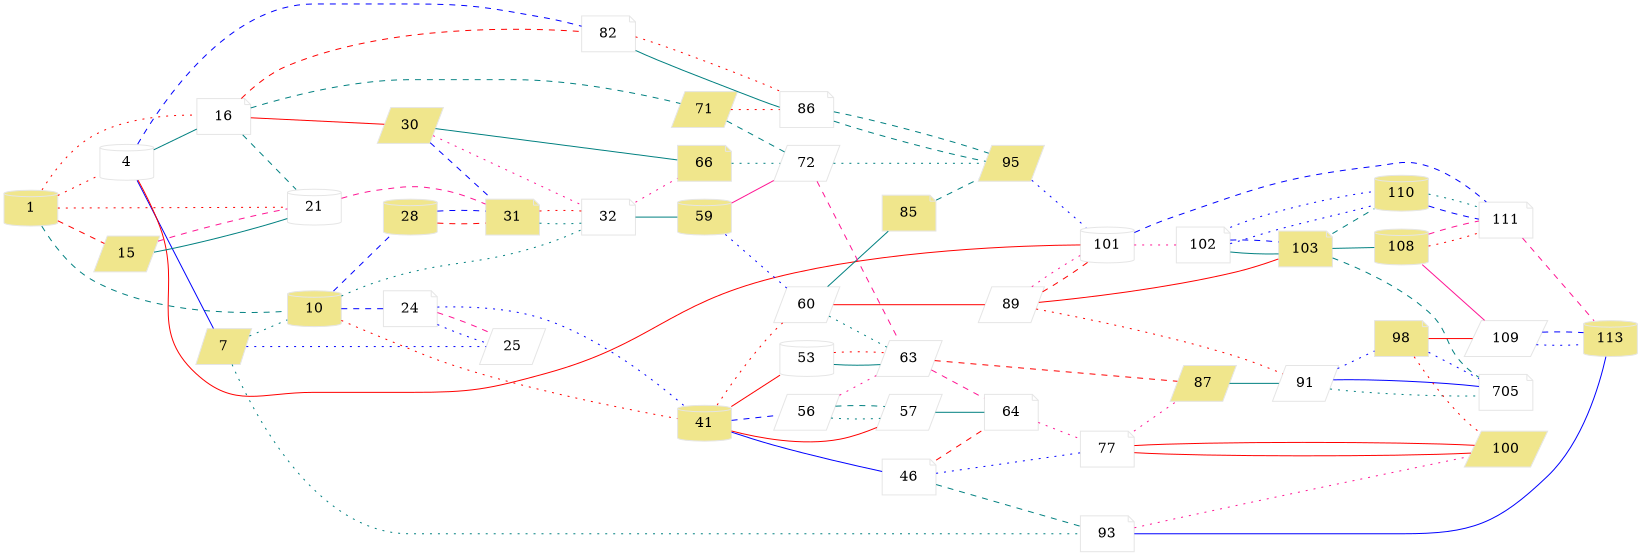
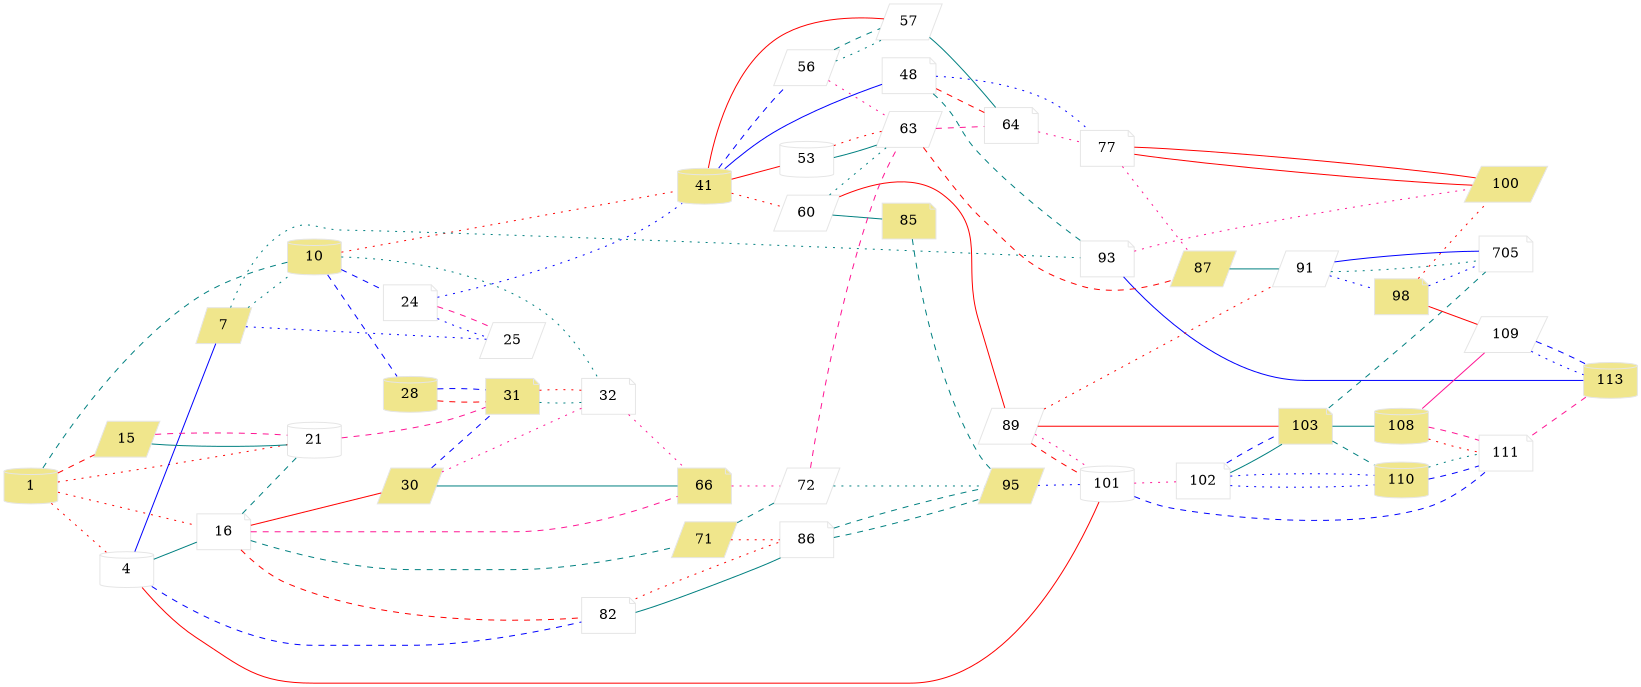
(756, 163) -> (756, 486)
(705, 217) -> none
(909, 477) -> (909, 76)
none -> (466, 532)
